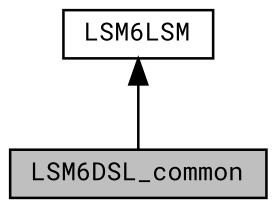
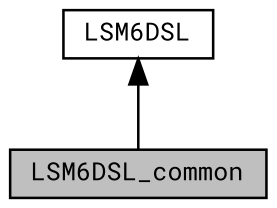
(138, 34) -> (138, 34)
